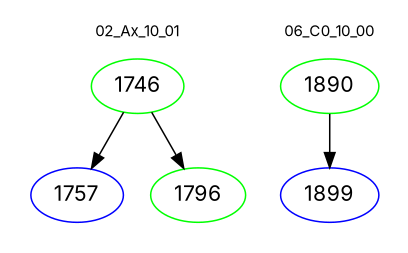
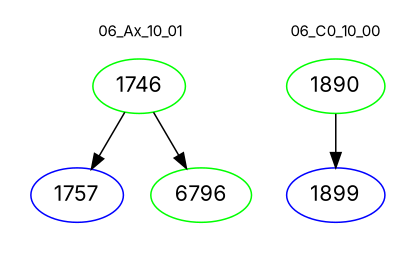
(138, 33) -> (141, 33)
(198, 195) -> (201, 195)
